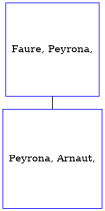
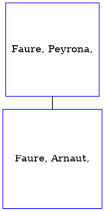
(52, 159) -> (52, 159)
